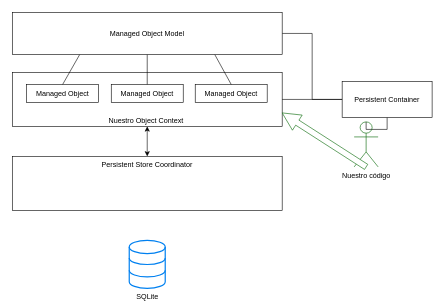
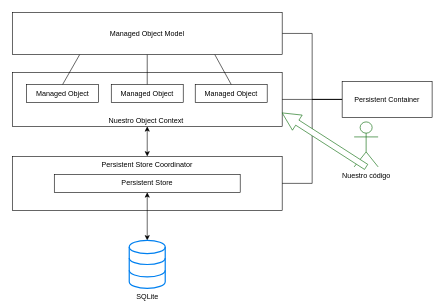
(379, 129) -> (312, 157)
none -> (147, 183)
none -> (147, 234)
